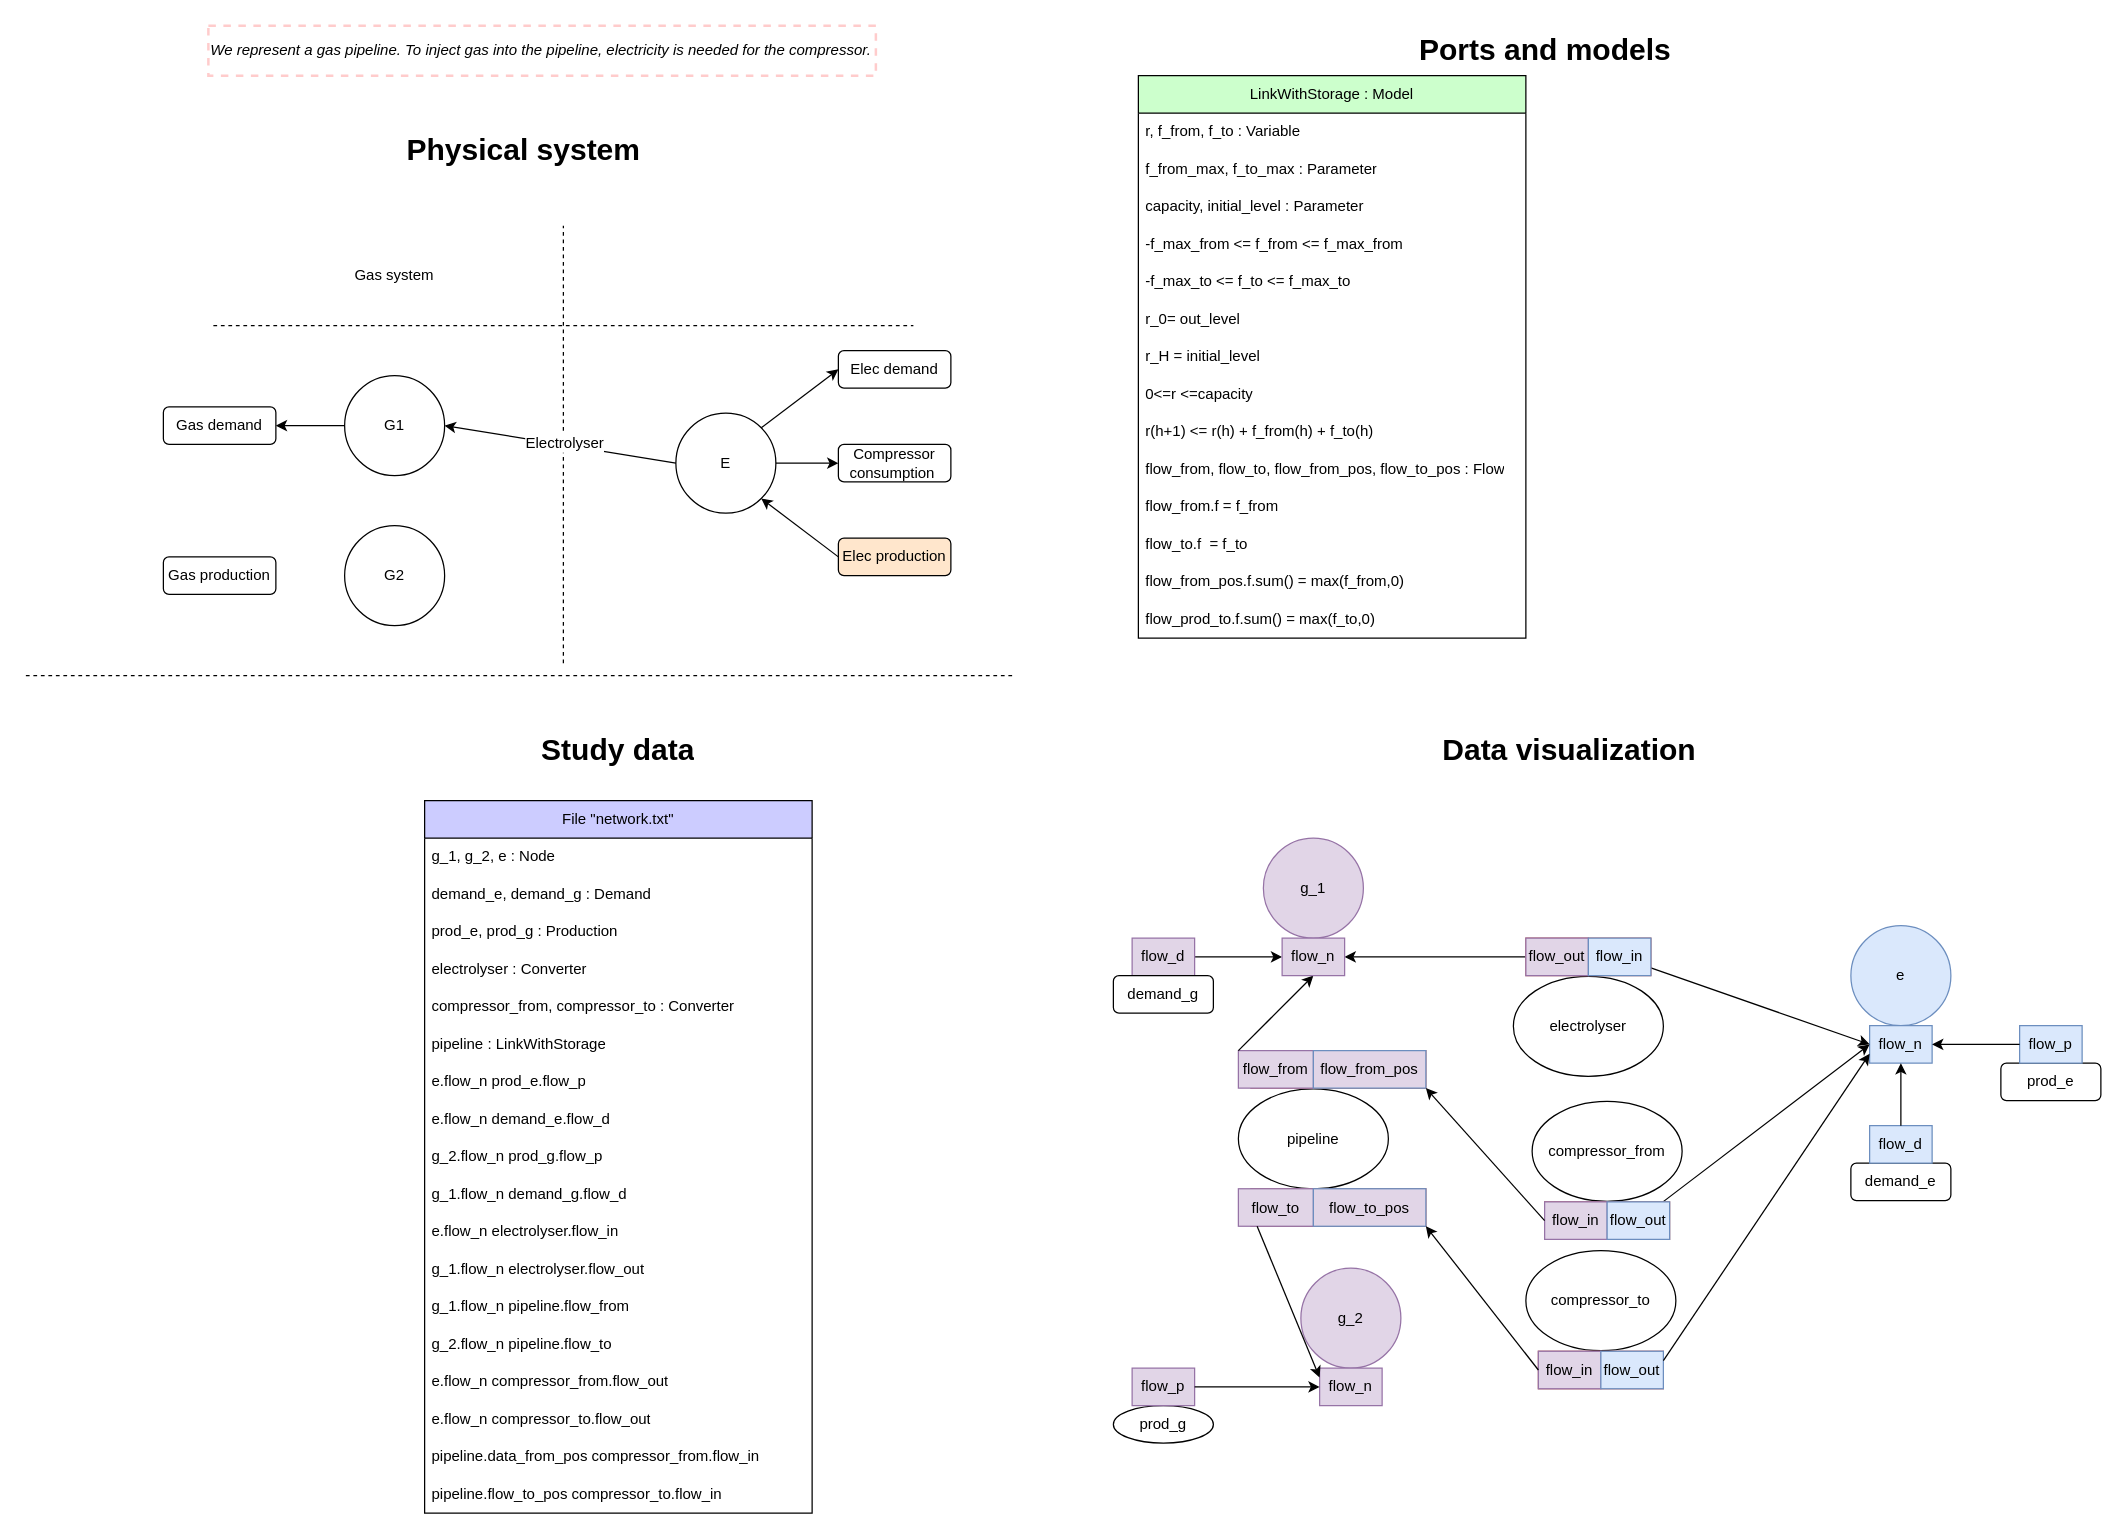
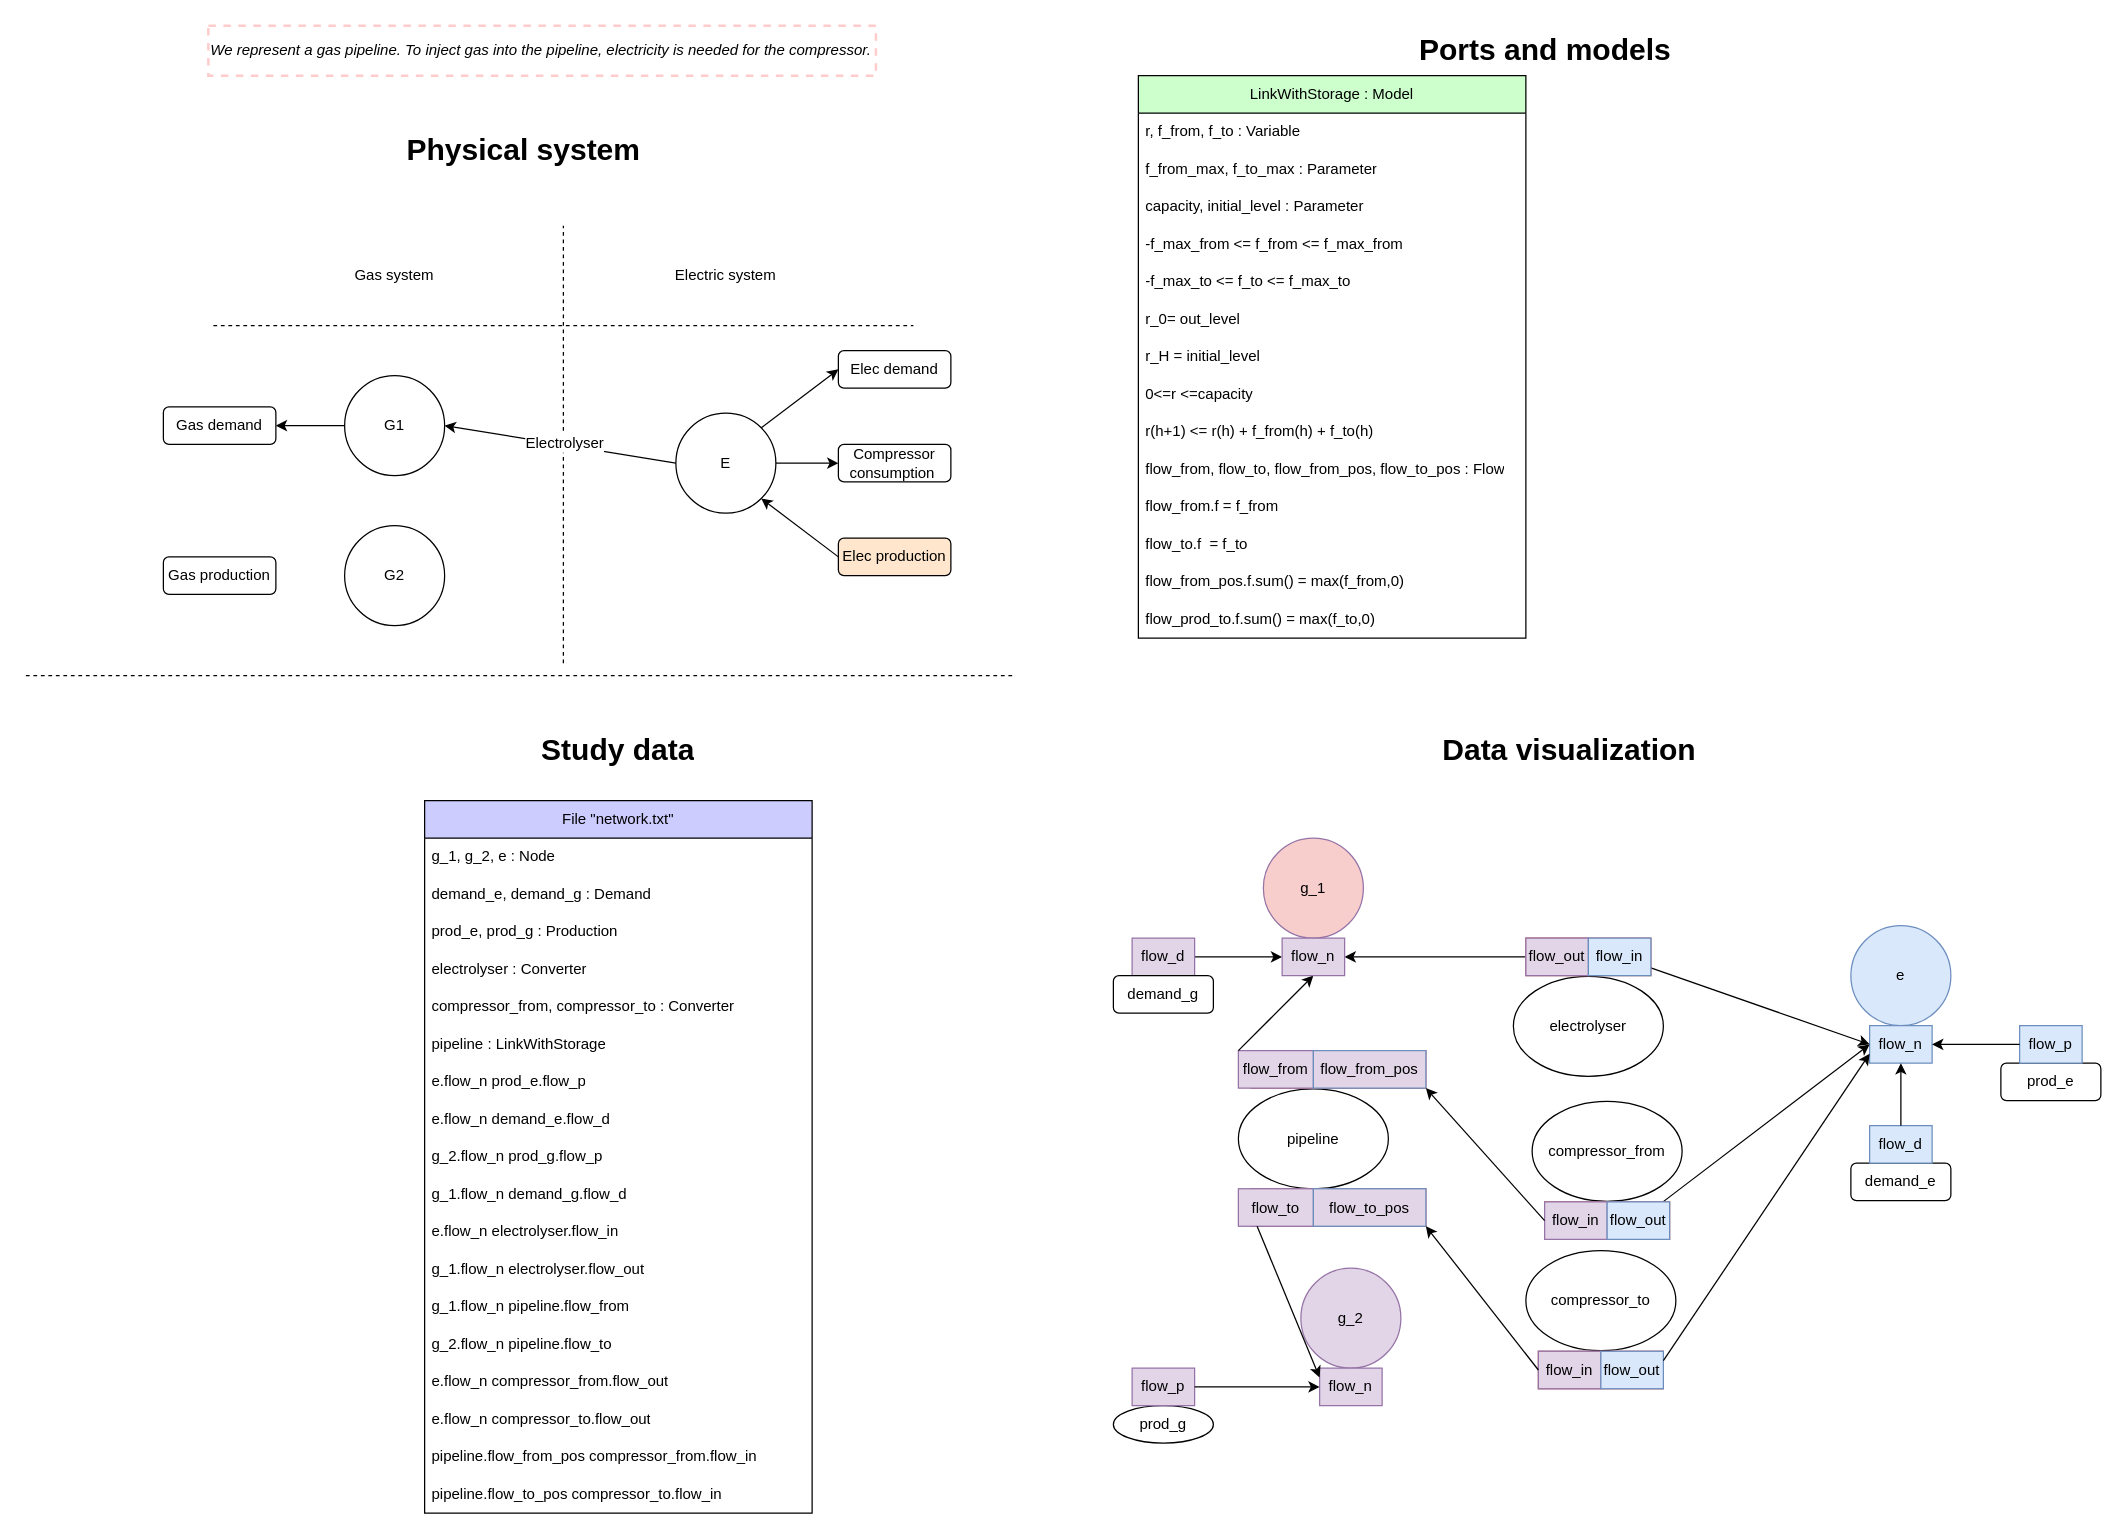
none -> (726, 276)
(1313, 888) -> (1313, 888)
(609, 1457) -> (608, 1457)
